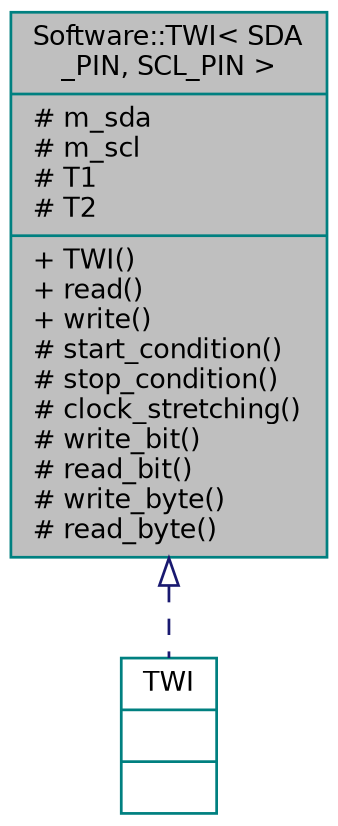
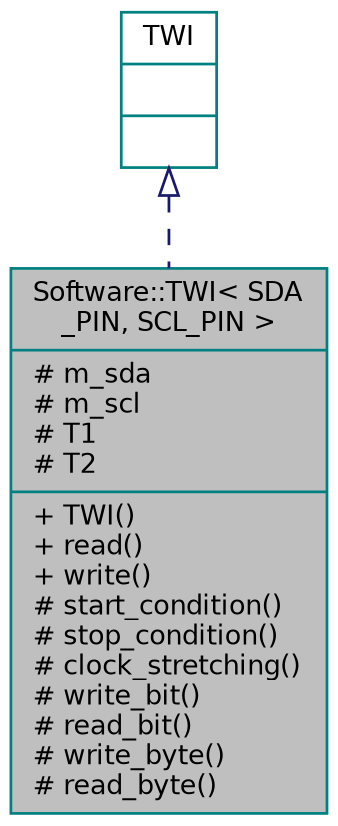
(169, 622) -> (169, 232)
